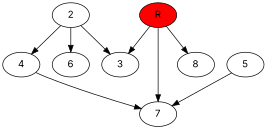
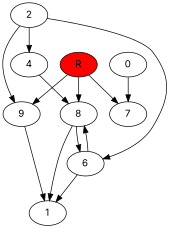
(120, 65) -> (22, 114)
(245, 65) -> (128, 65)
(85, 91) -> (49, 85)
none -> (77, 136)
none -> (87, 142)
none -> (48, 213)
